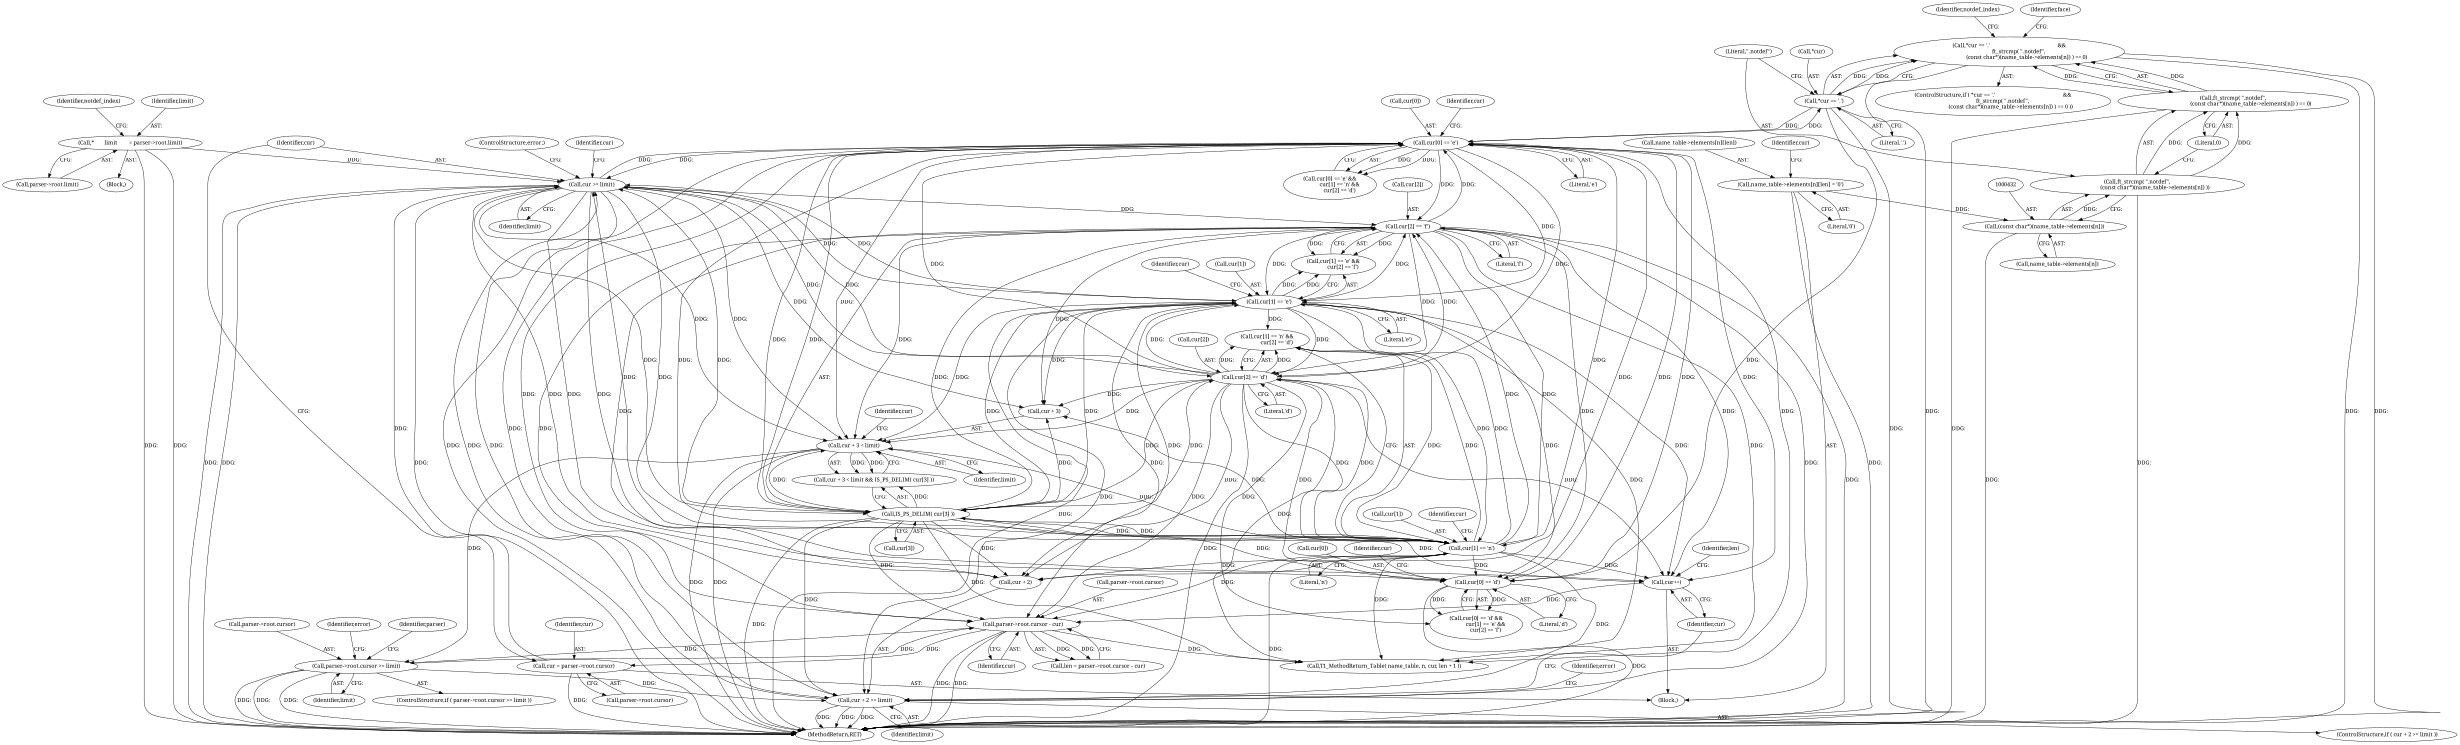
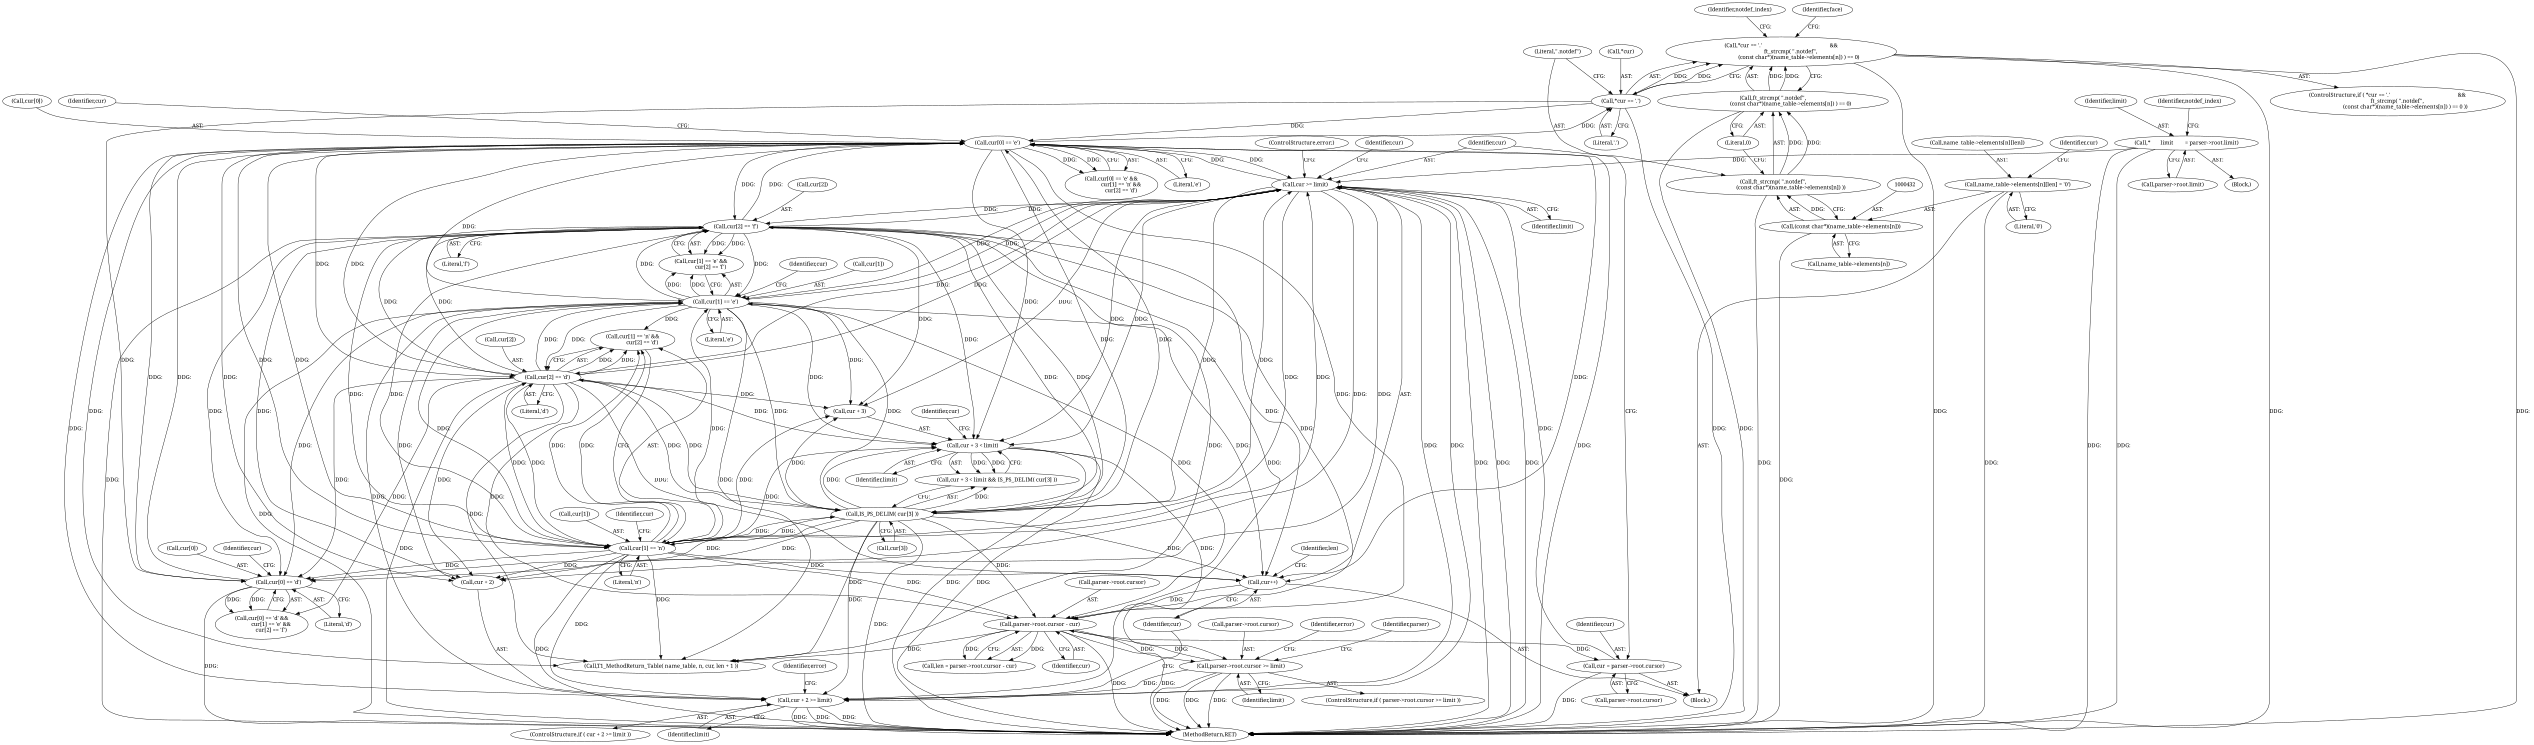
none -> (1011, 210)
(1963, 210) -> (1931, 210)
(825, 377) -> (1052, 377)
(605, 395) -> (1407, 395)
